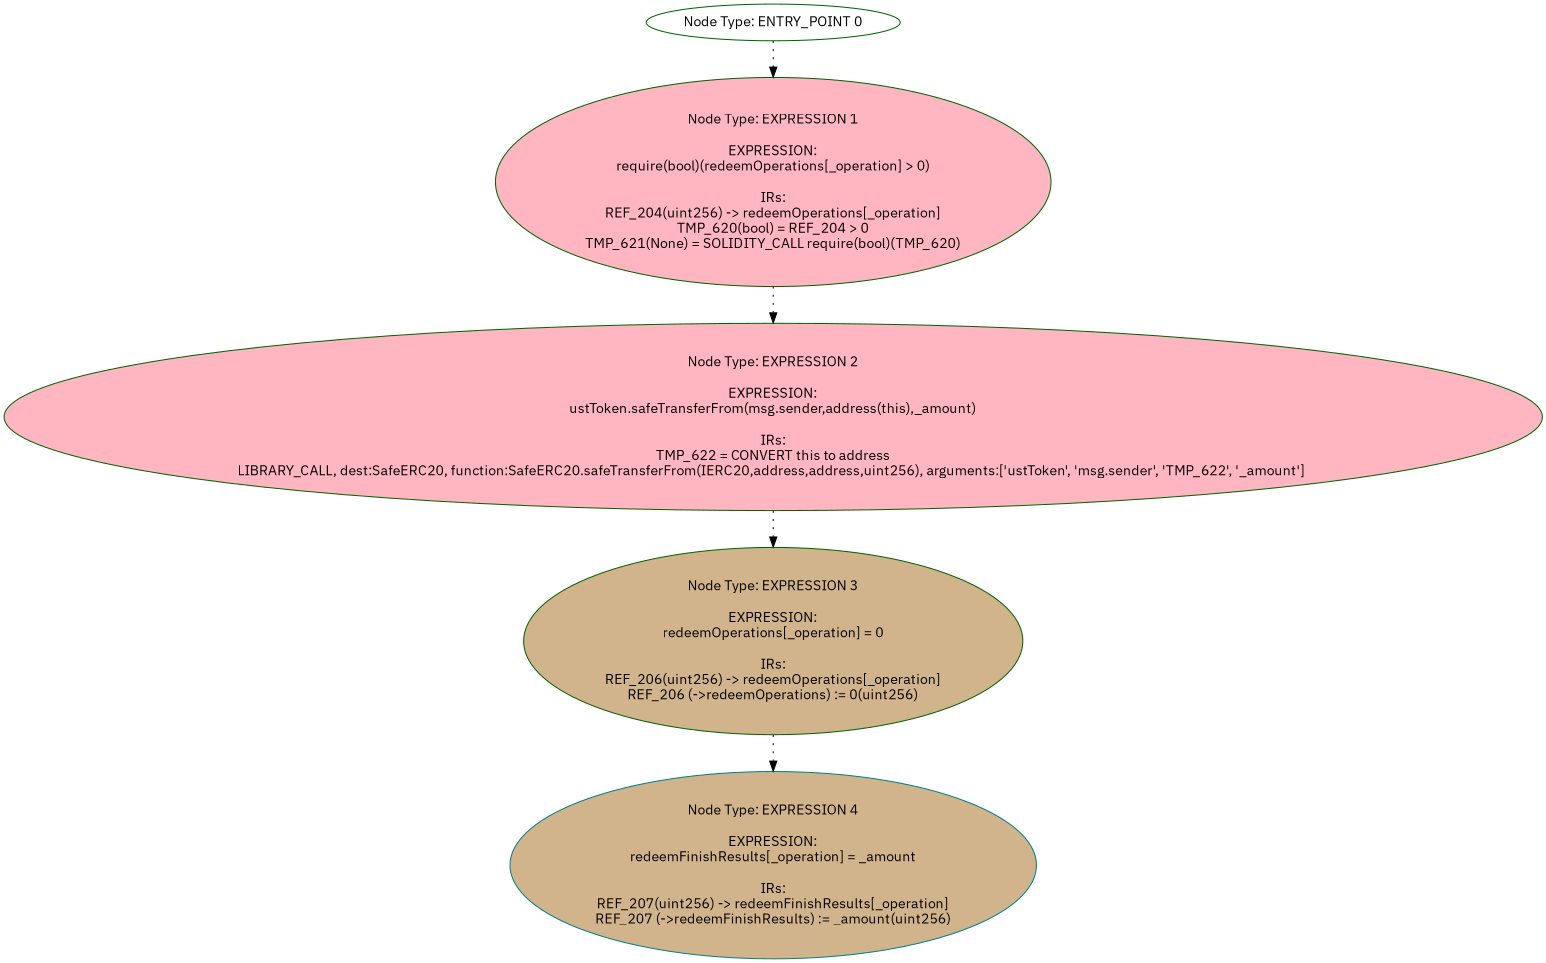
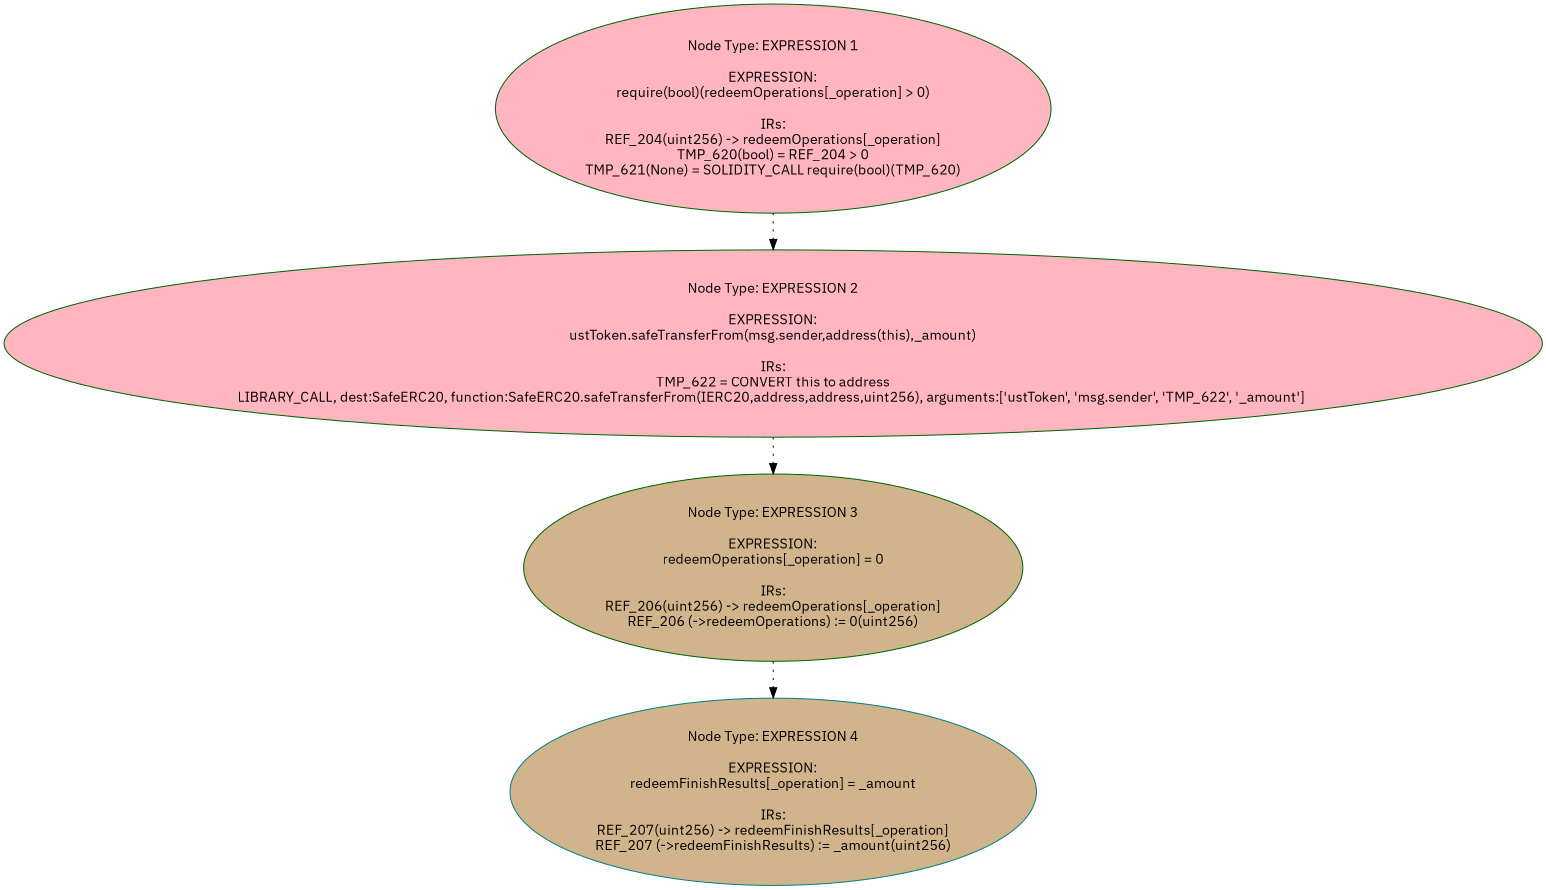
(773, 22) -> none
